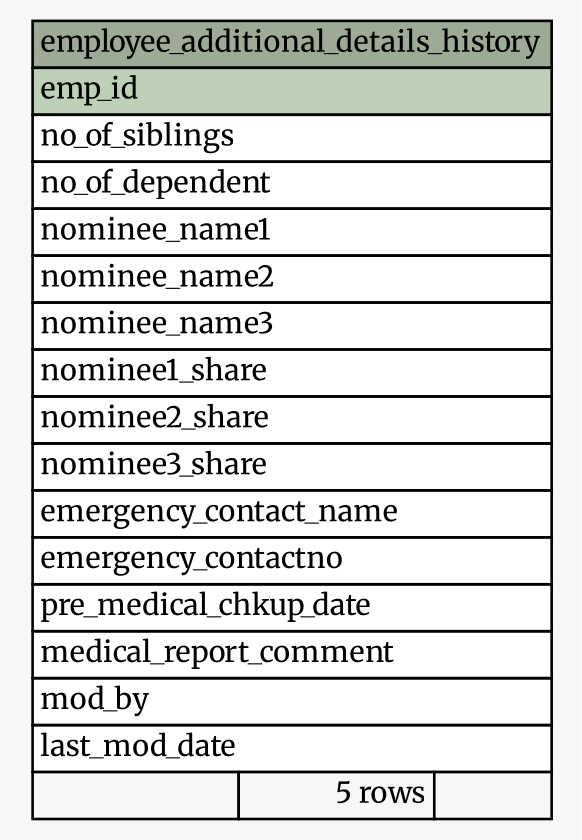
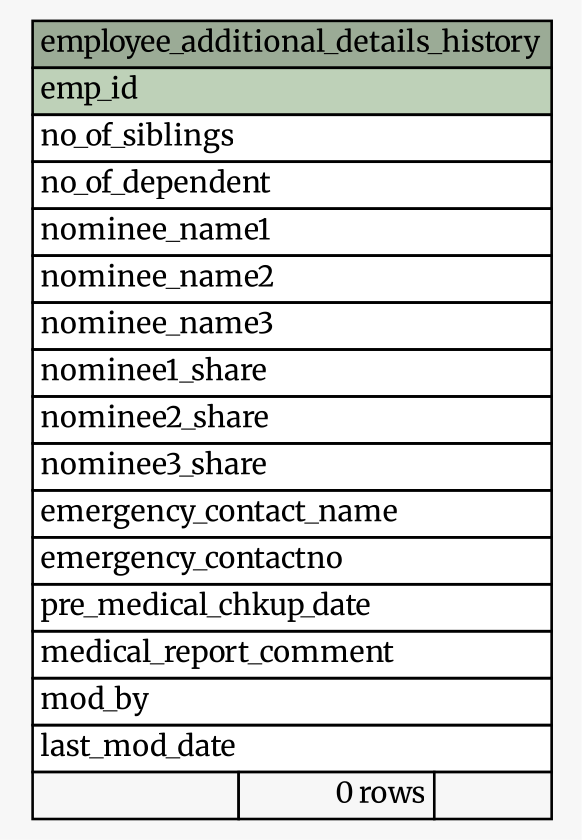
(381, 794) -> (381, 794)
